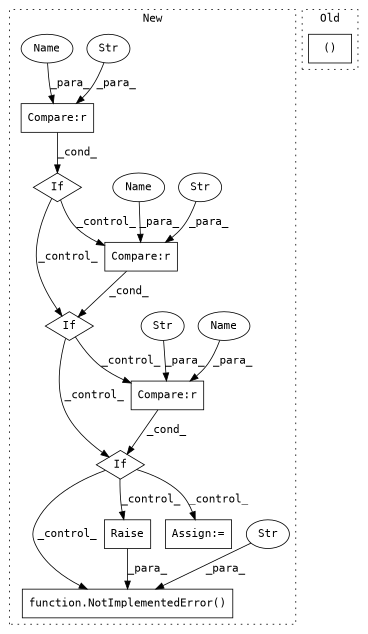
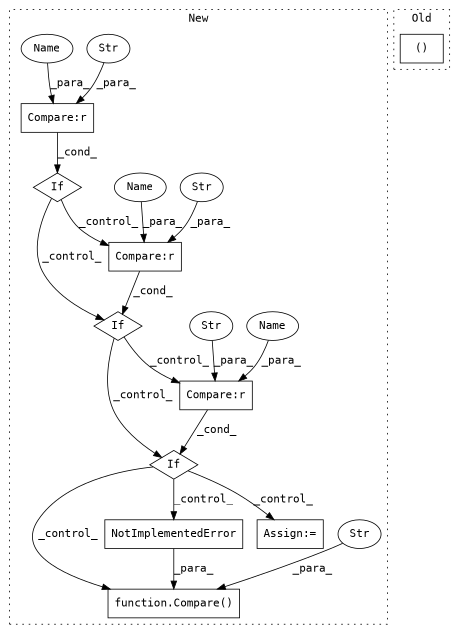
(128, 534) -> (174, 534)
(128, 603) -> (174, 603)
